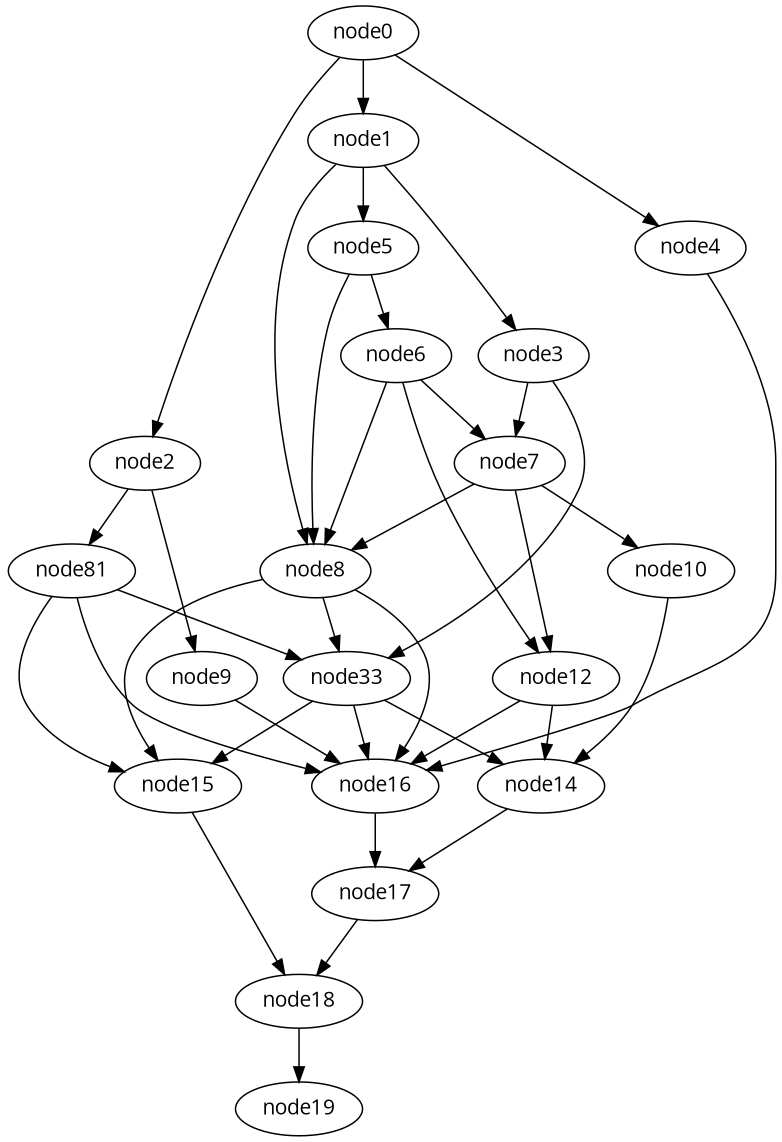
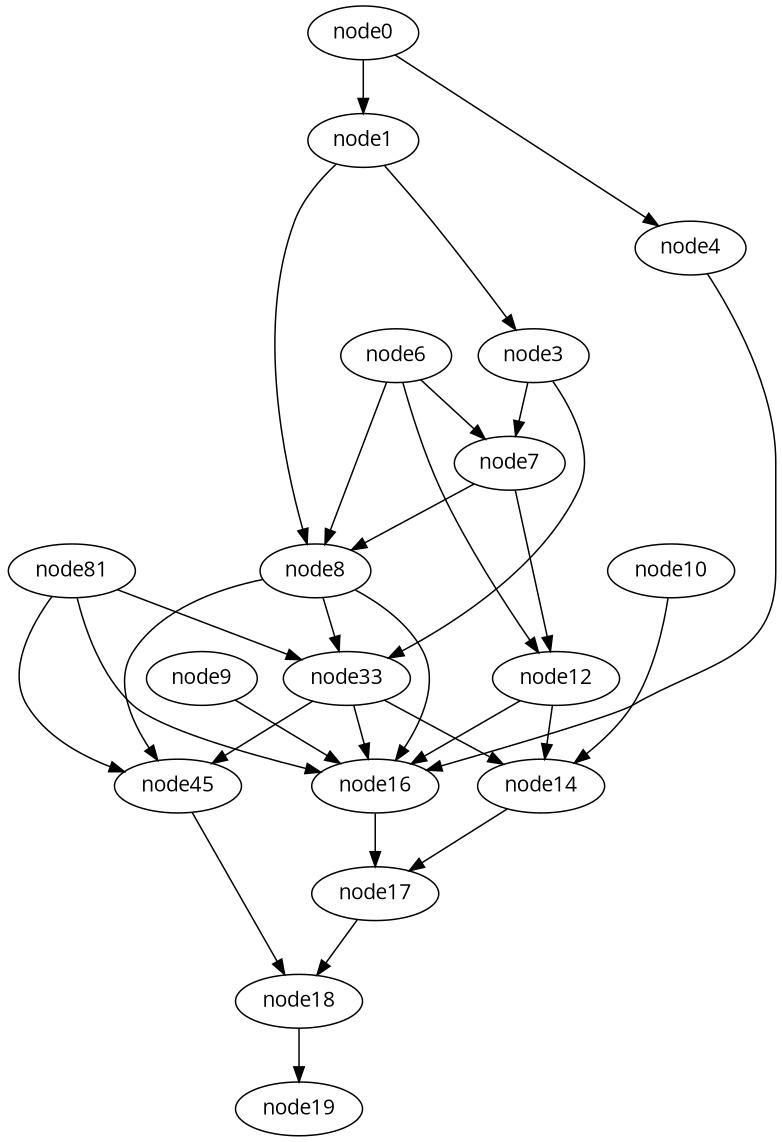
(363, 248) -> none
(145, 463) -> none
(583, 512) -> none
(178, 786) -> (178, 786)
